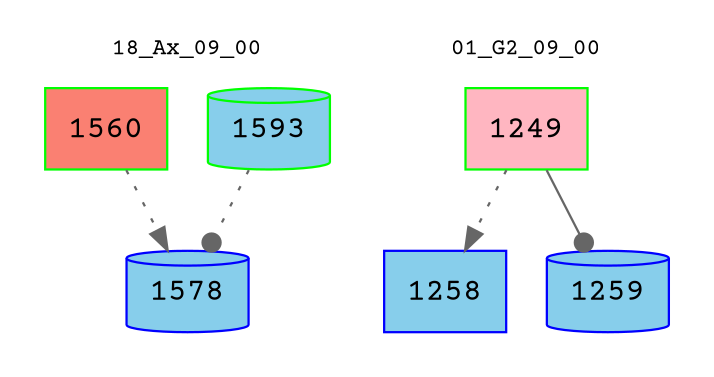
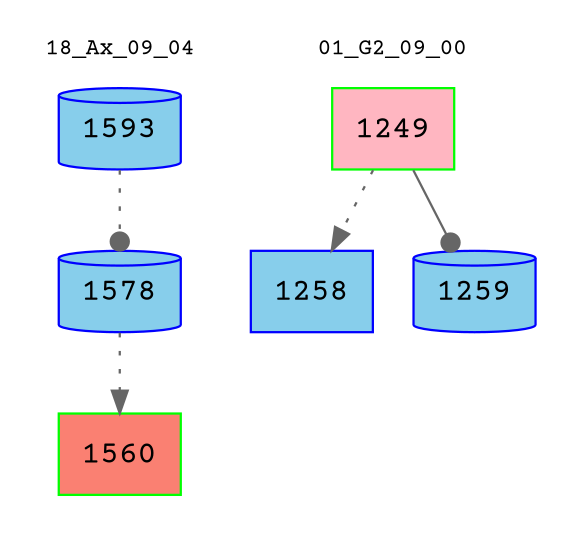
(188, 49) -> (121, 49)
(269, 129) -> (120, 129)
(142, 200) -> (120, 362)
